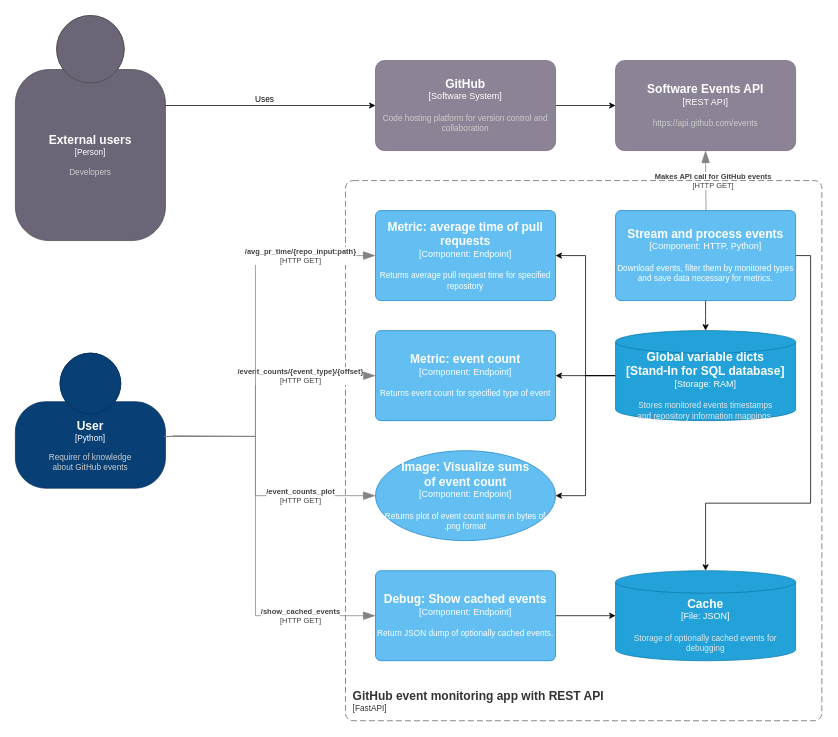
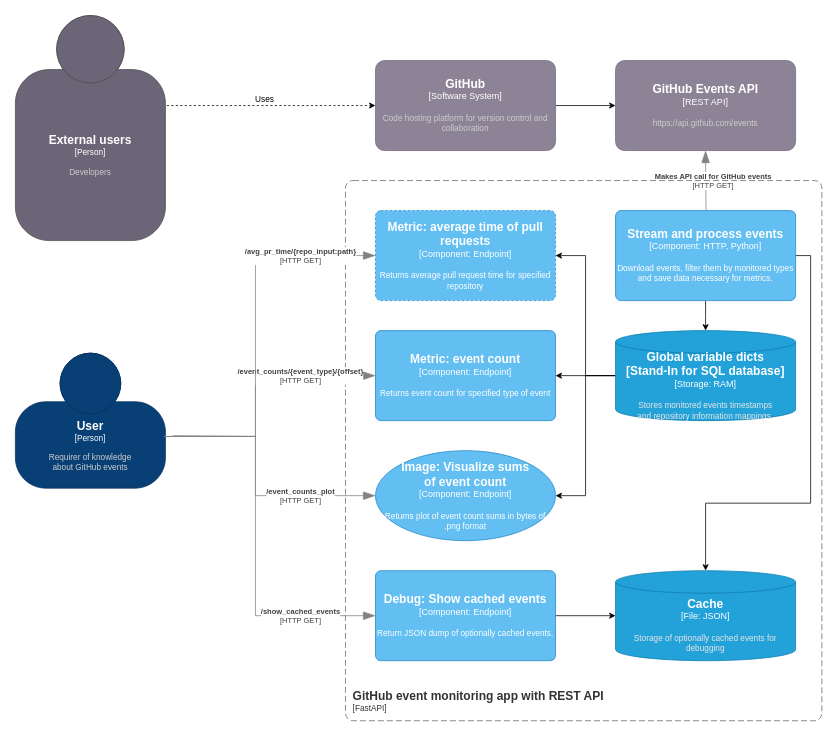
(266, 105) -> (266, 105)
(705, 105) -> (705, 105)
(465, 255) -> (465, 255)
(90, 445) -> (90, 445)
